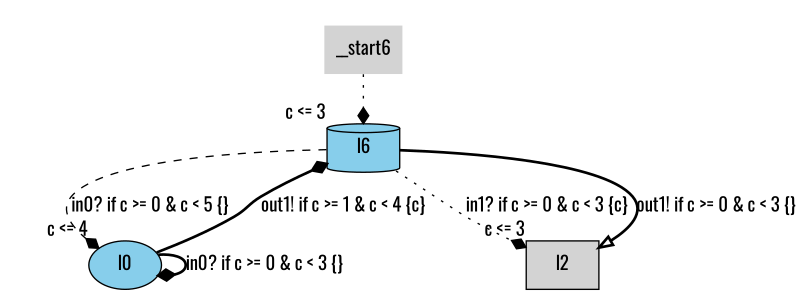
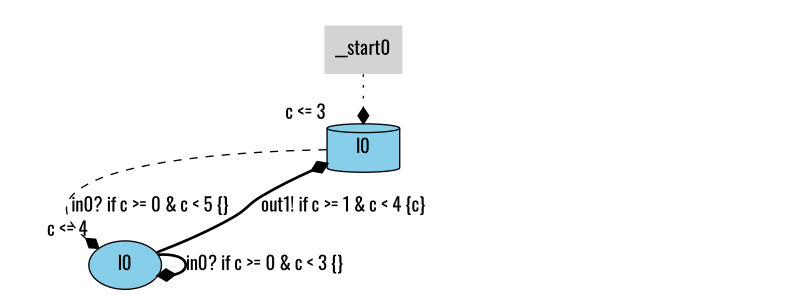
(363, 50) -> (363, 50)
(363, 148) -> (363, 148)
(563, 265) -> none
